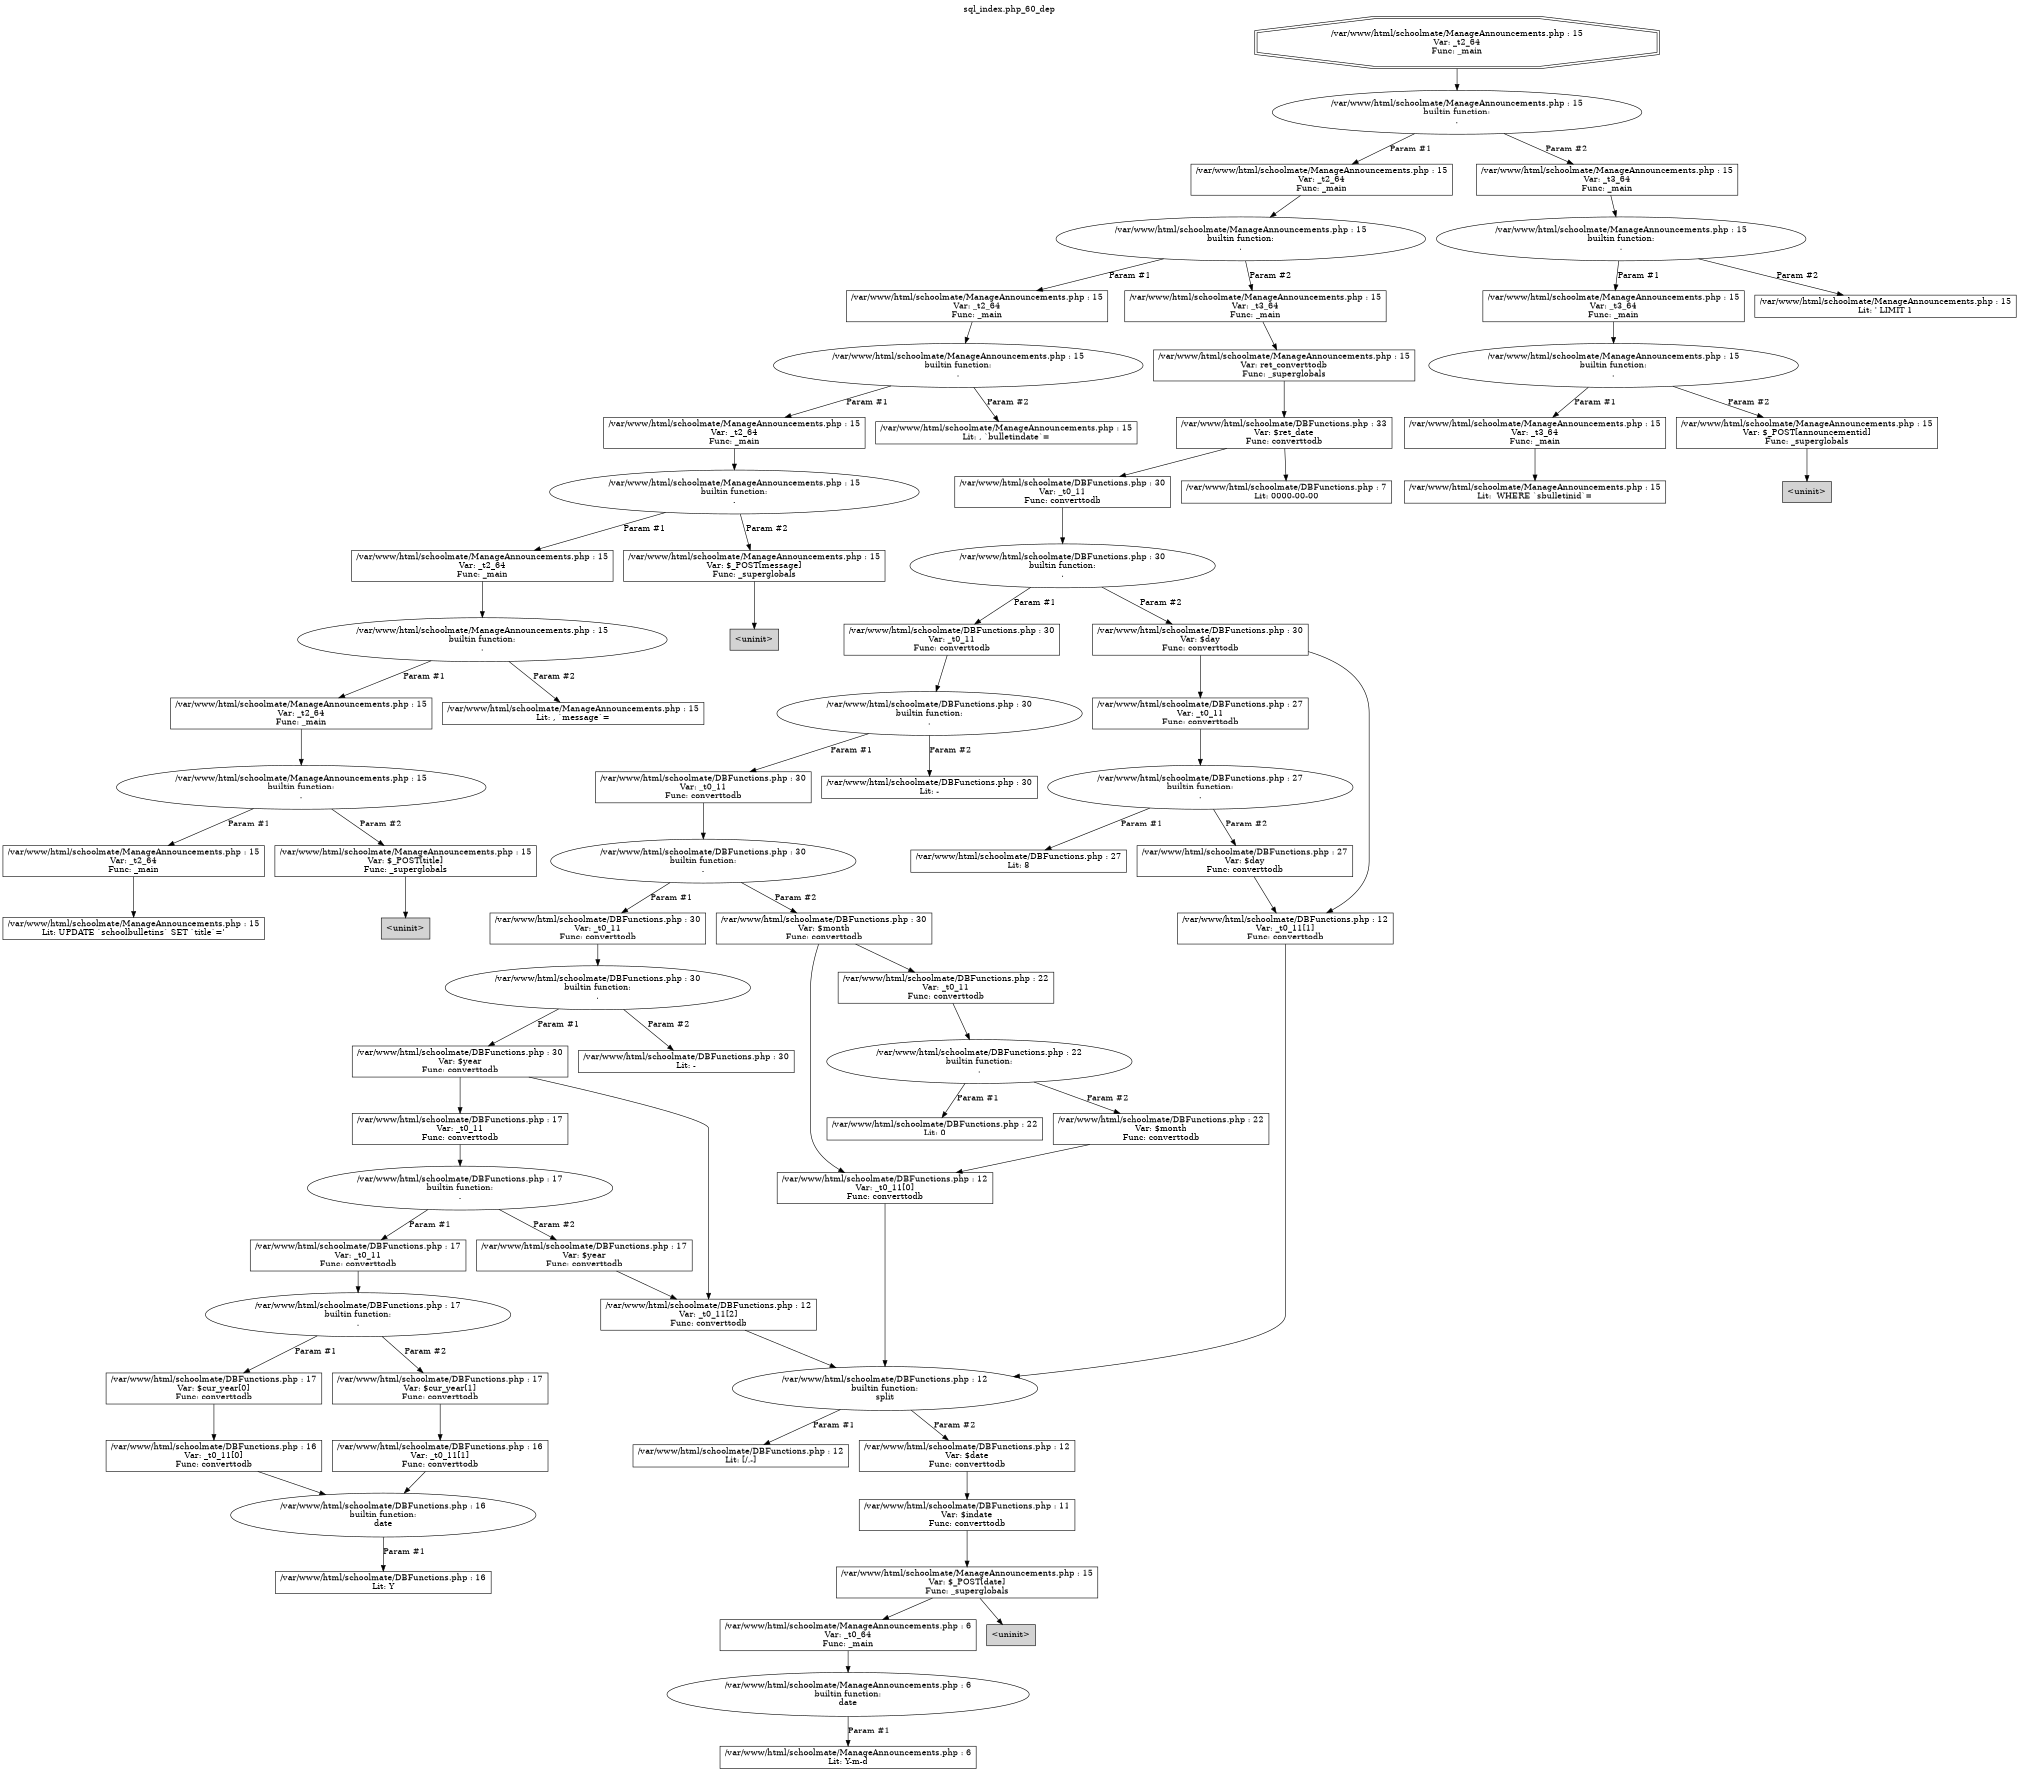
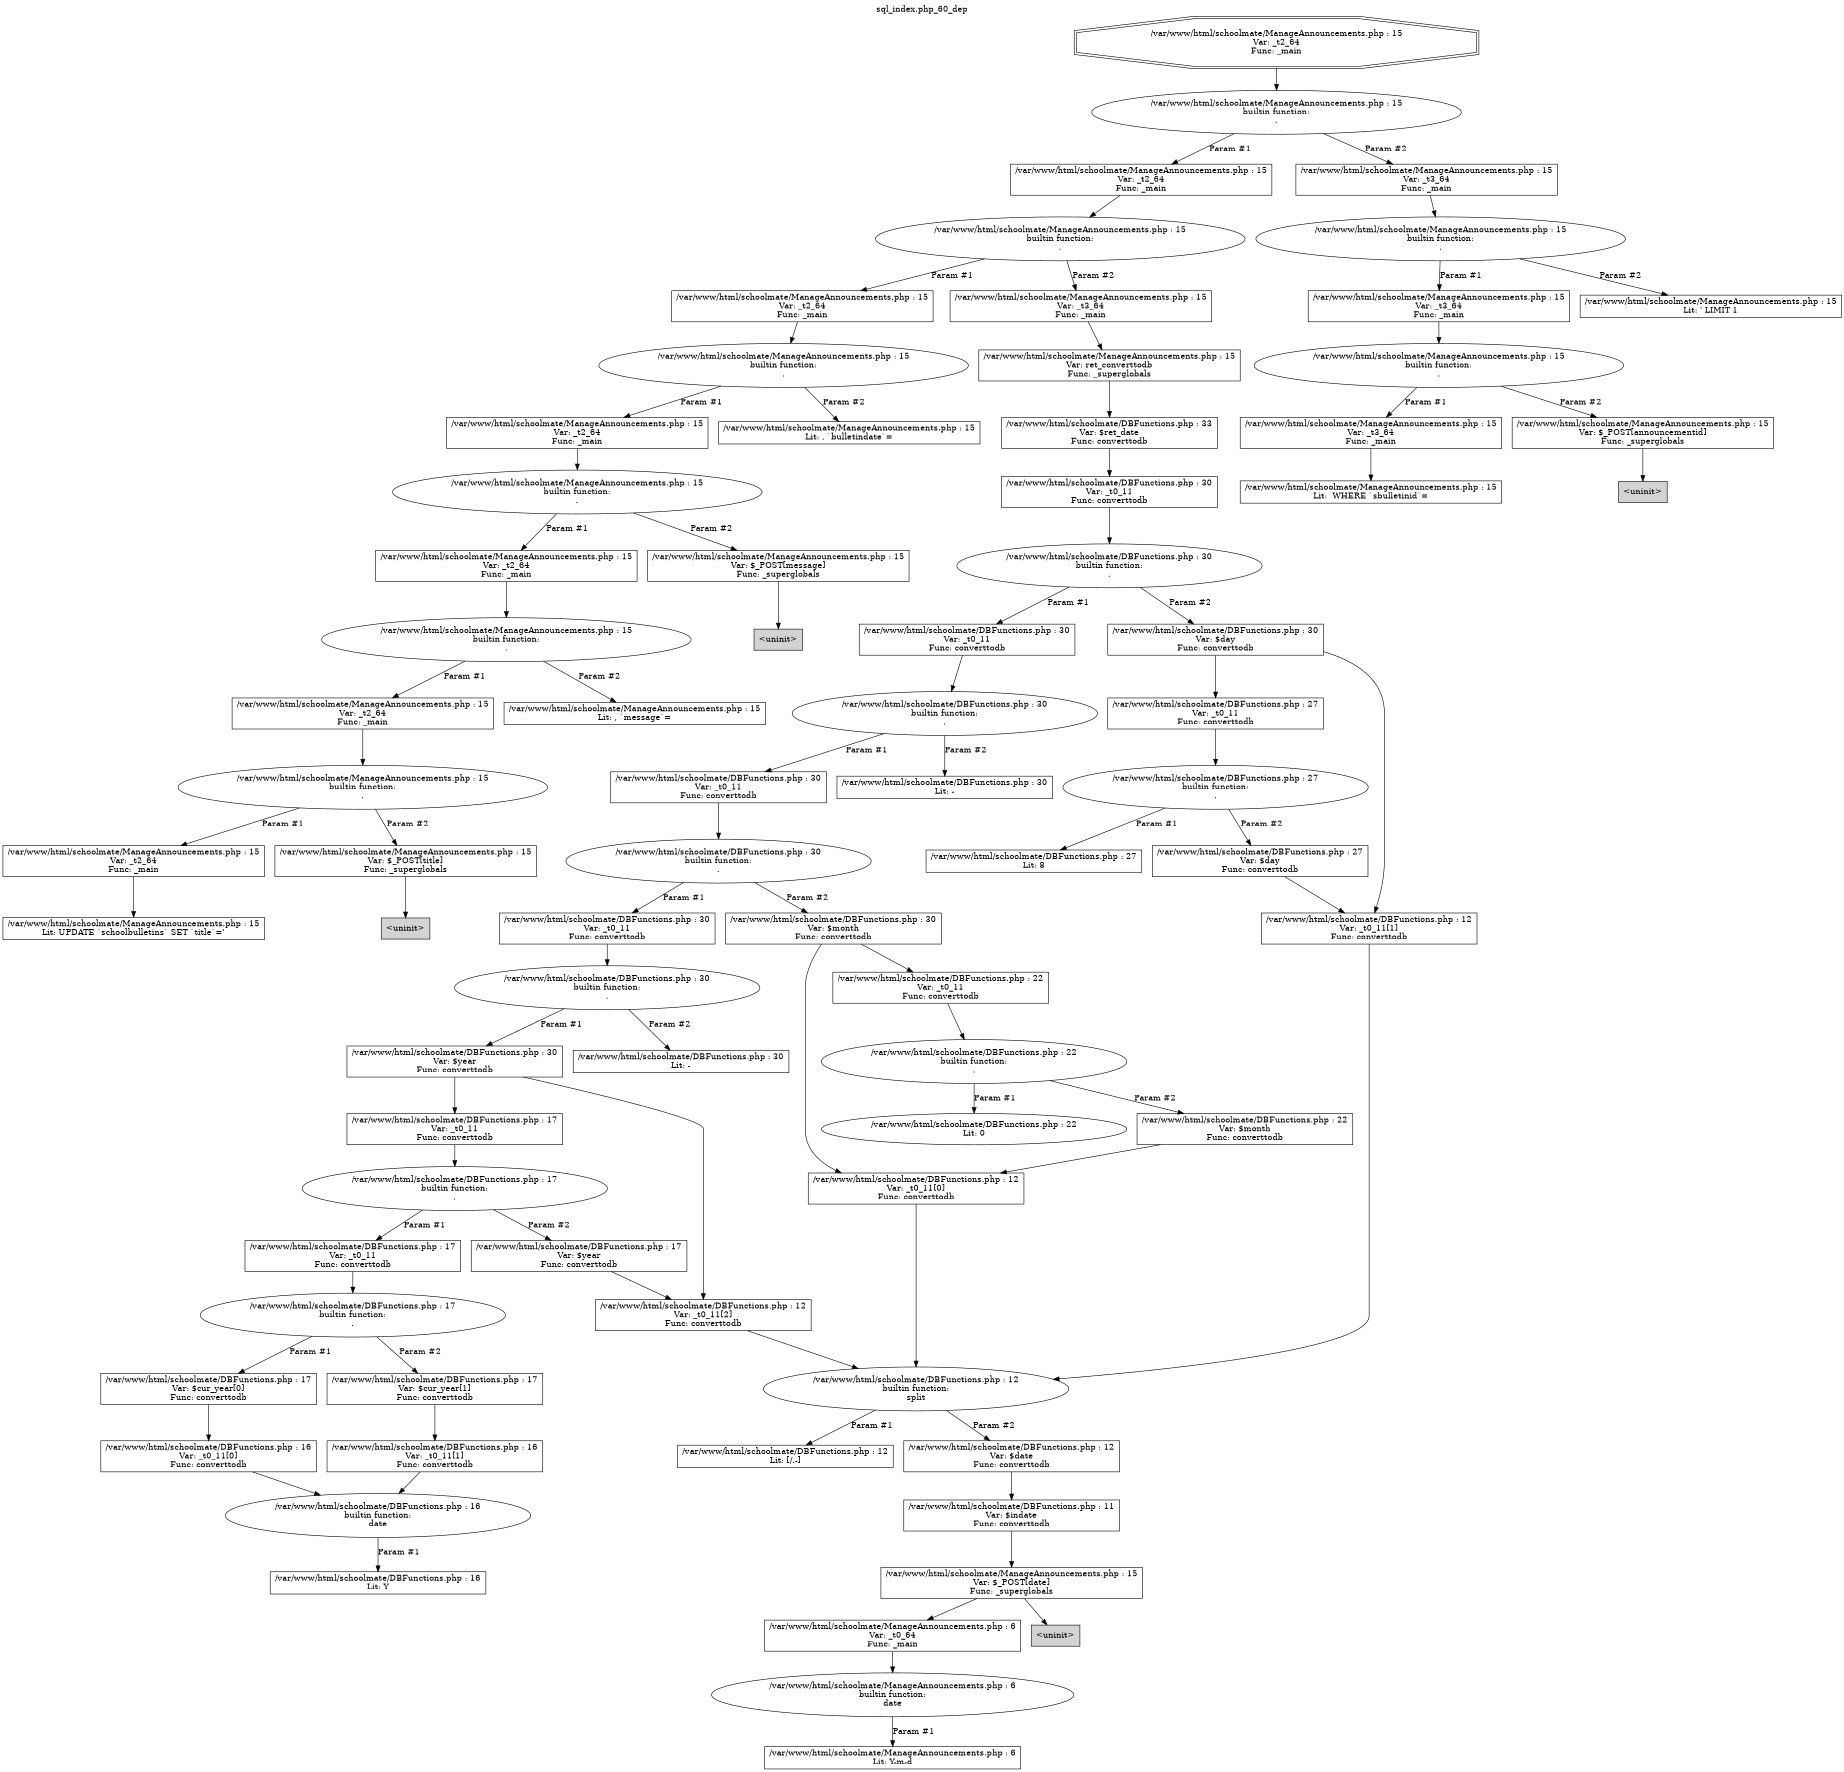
(1287, 492) -> none
(935, 1129) -> (974, 1129)
